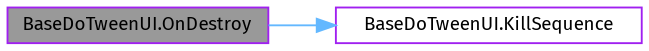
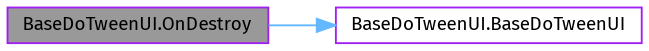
(489, 25) -> (489, 25)
